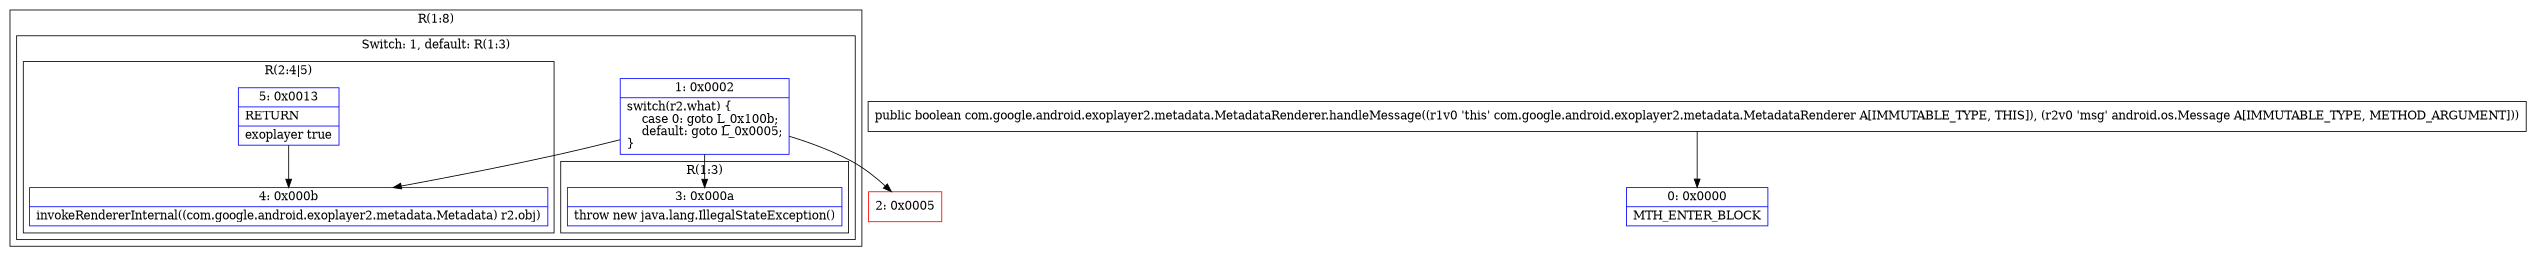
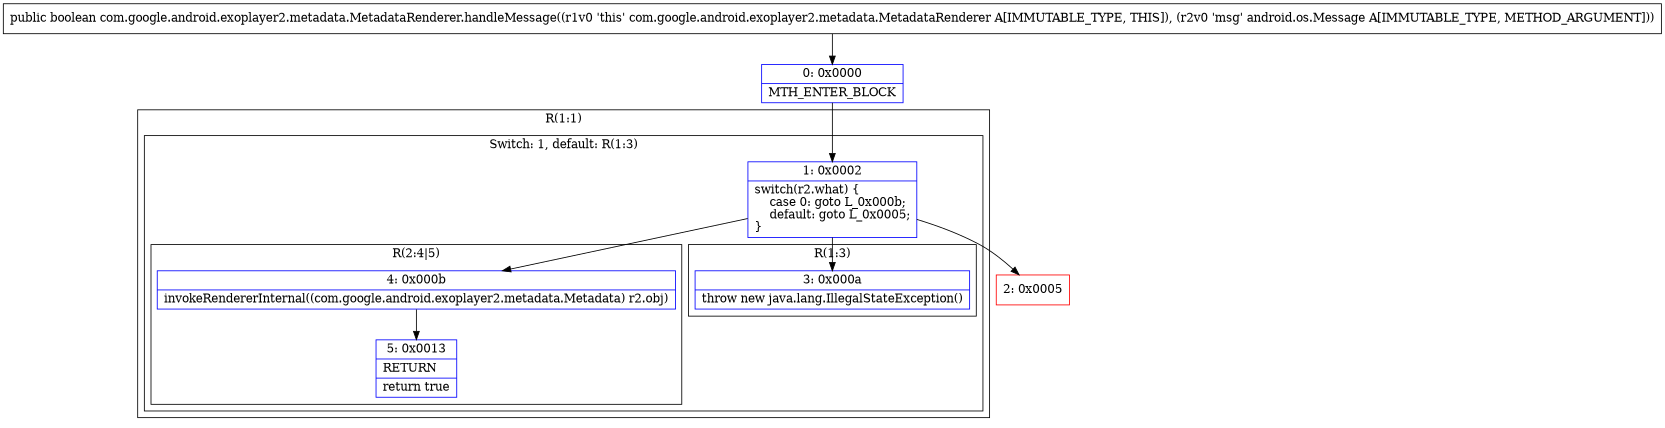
(436, 20) -> (564, 119)
(703, 119) -> (830, 203)
none -> (832, 128)
(289, 135) -> (416, 387)
(289, 162) -> (416, 320)
